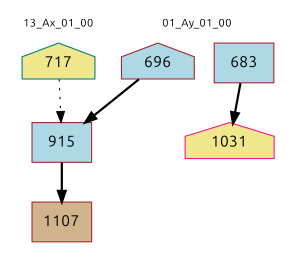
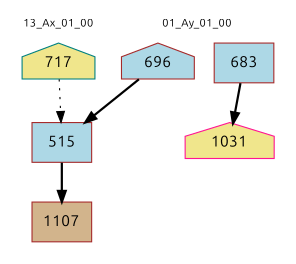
(62, 142) -> (62, 142)
